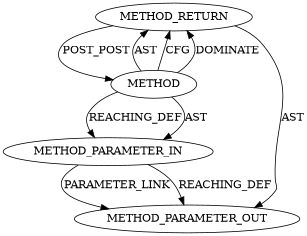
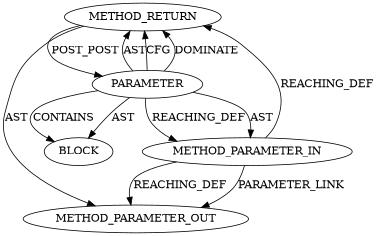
none -> (270, 71)
(154, 84) -> (147, 84)
none -> (79, 152)
